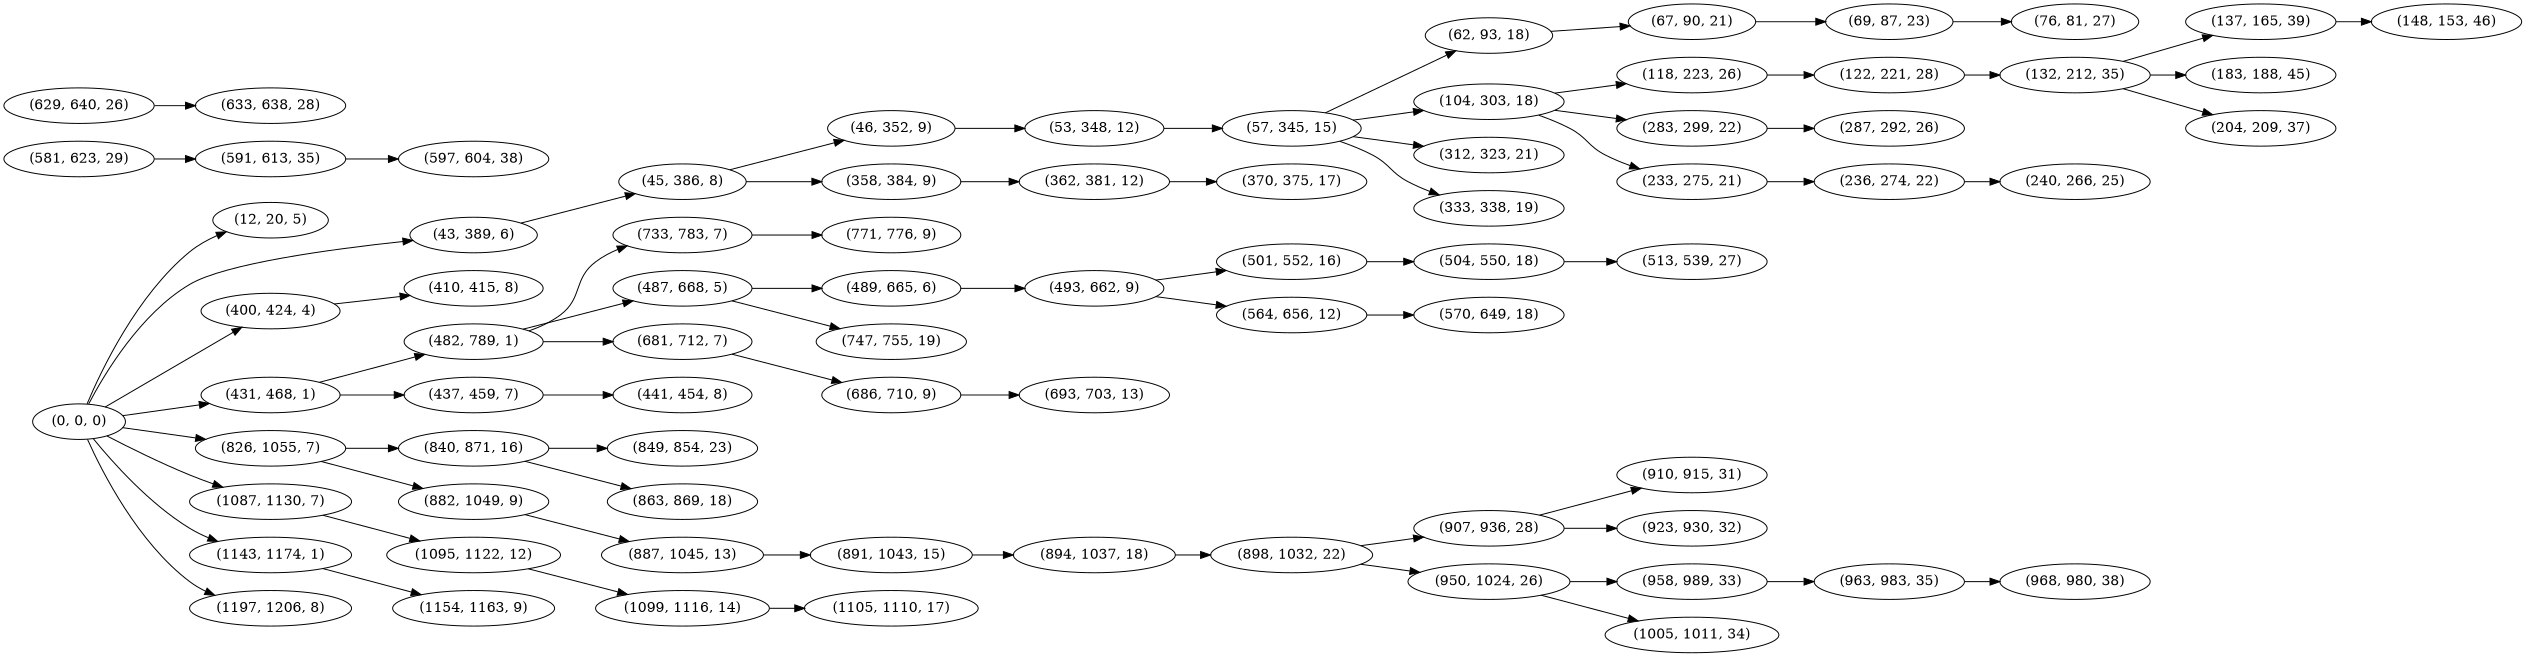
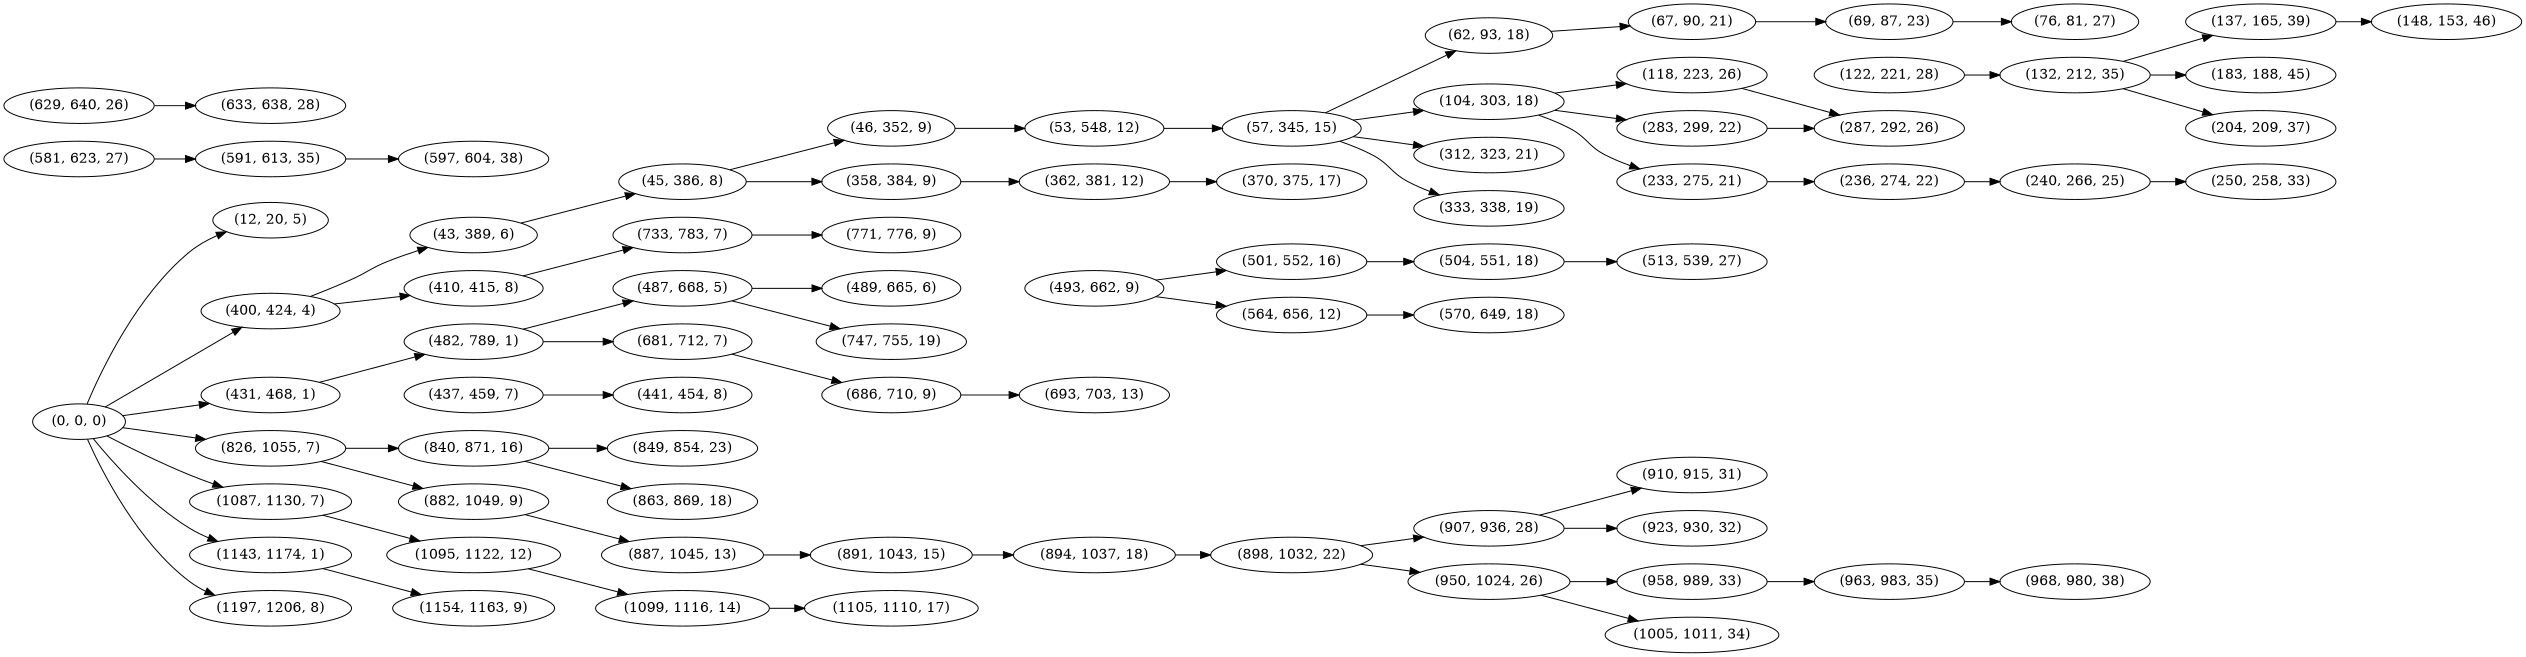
(1785, 75) -> (1786, 100)
(1094, 128) -> (1094, 128)
(79, 159) -> (79, 159)
none -> (2261, 182)
(1489, 262) -> (1489, 262)
(218, 273) -> (364, 273)
(988, 288) -> none
(576, 293) -> (573, 263)
(367, 395) -> none
